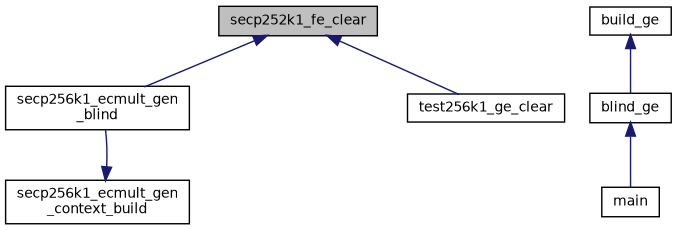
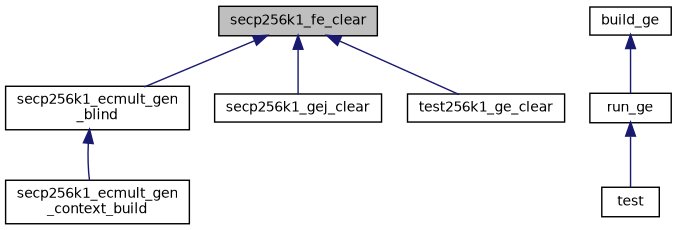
(298, 21) -> (298, 21)
none -> (298, 108)
(631, 108) -> (631, 108)
(107, 148) -> (88, 162)
(631, 202) -> (631, 202)
